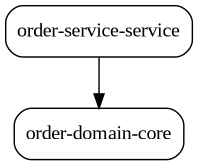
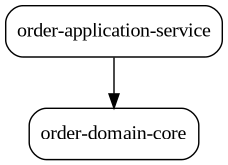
(99, 31) -> (114, 31)
